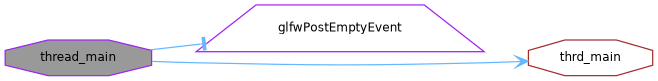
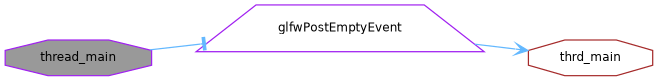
(334, 65) -> (495, 47)
